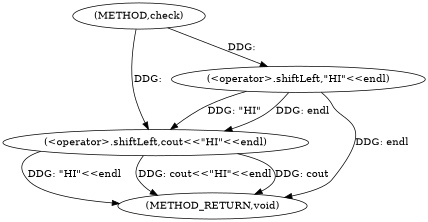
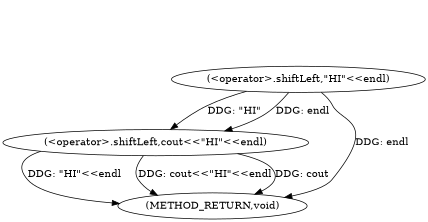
(139, 16) -> none
